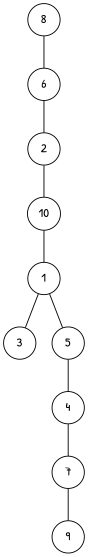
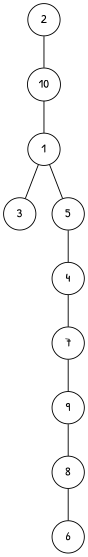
(44, 117) -> none
none -> (68, 440)
